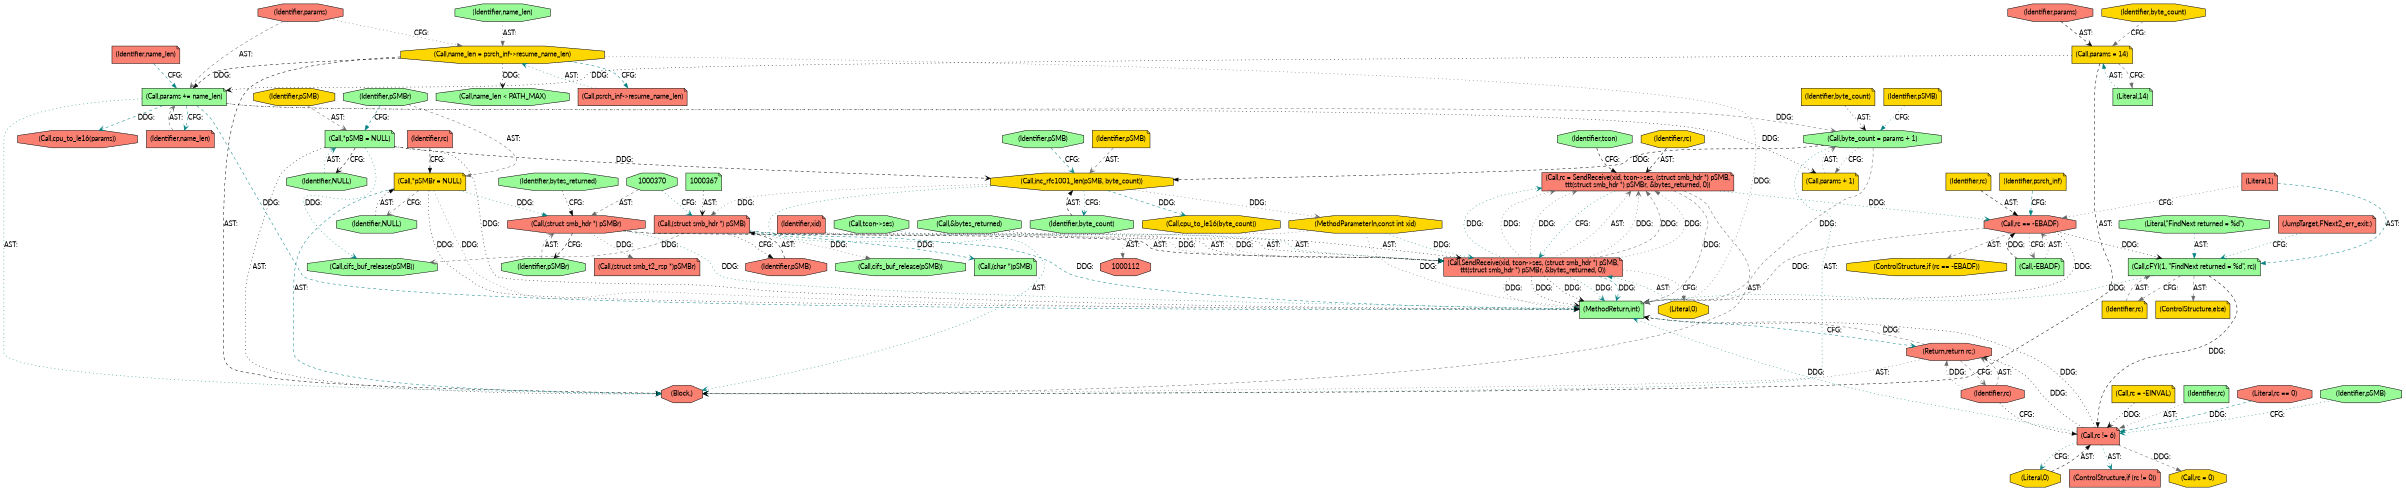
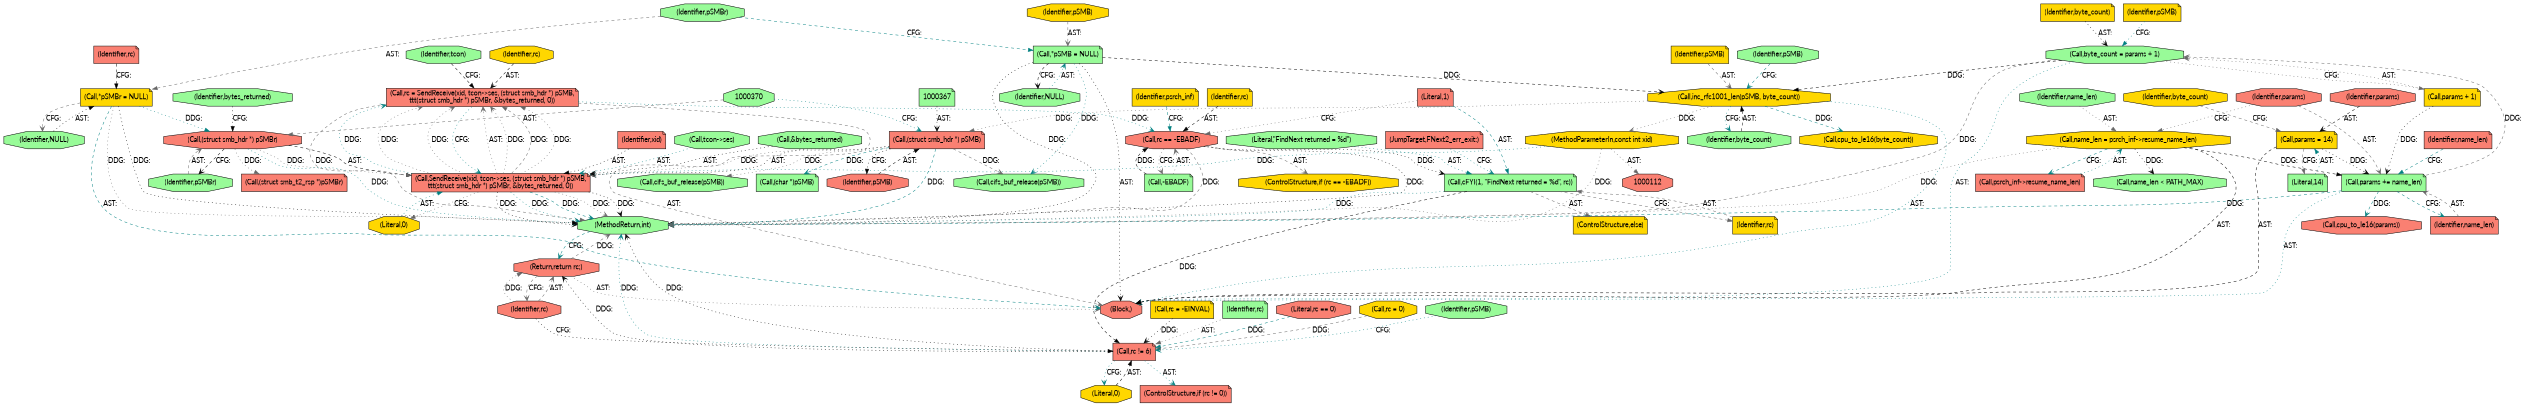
(599, 67) -> (2080, 160)
(1302, 112) -> (2401, 131)
(1612, 310) -> (623, 225)
(2147, 457) -> (1264, 335)
